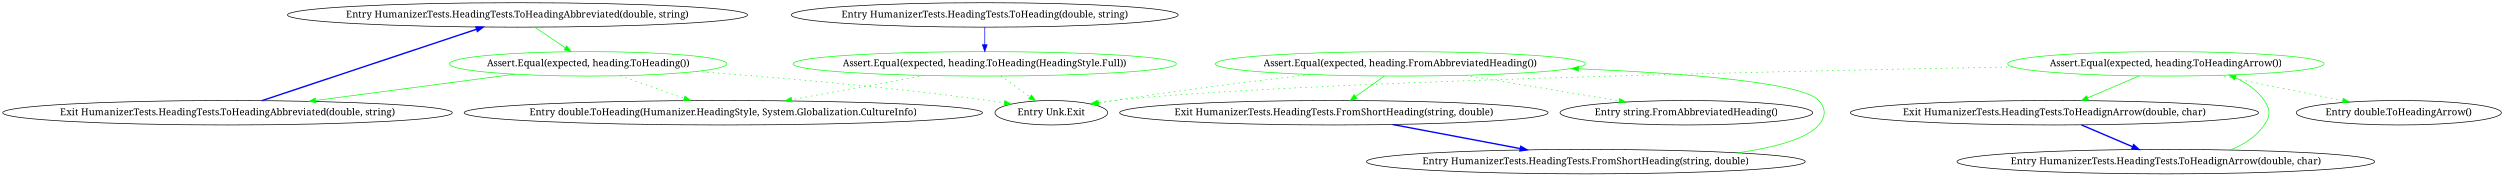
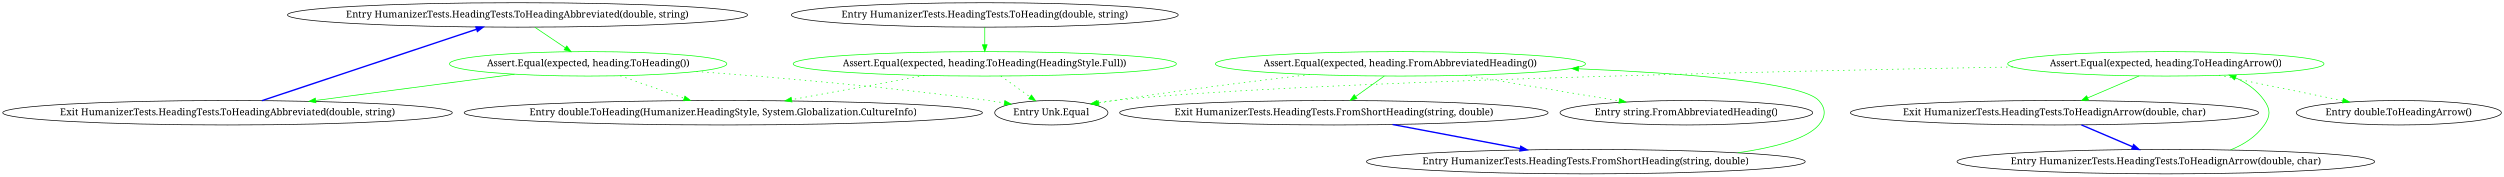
(985, 36) -> (985, 36)
(1051, 113) -> (1051, 113)
